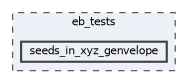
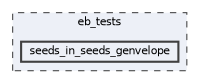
(94, 52) -> (100, 52)
